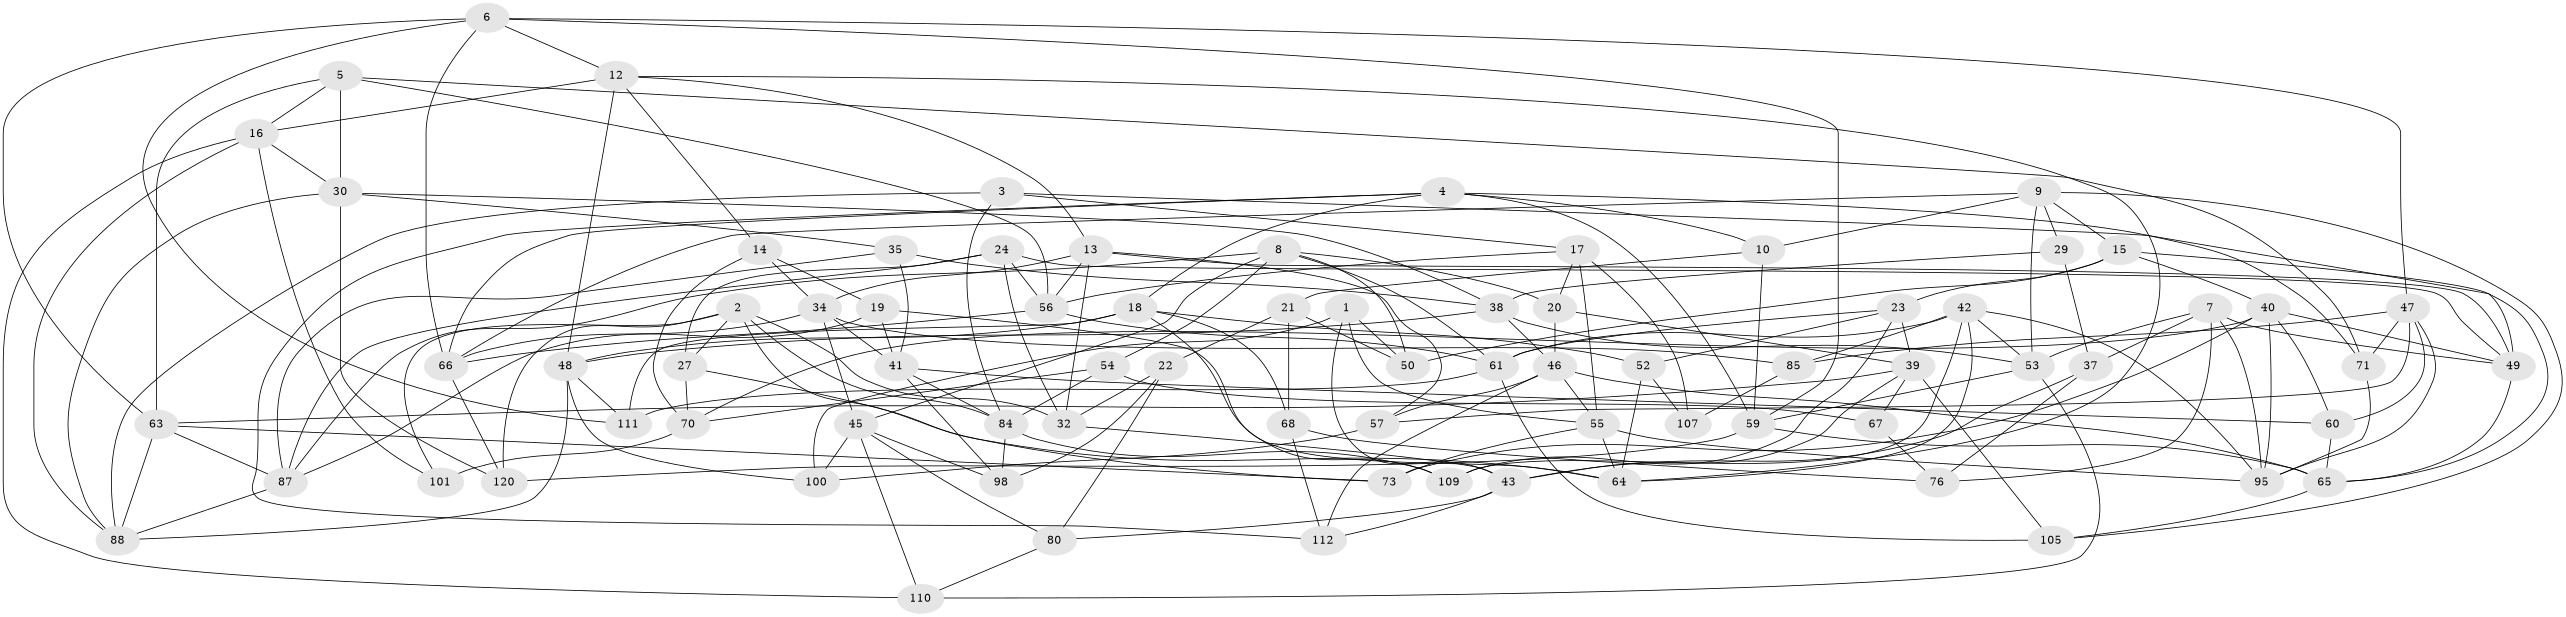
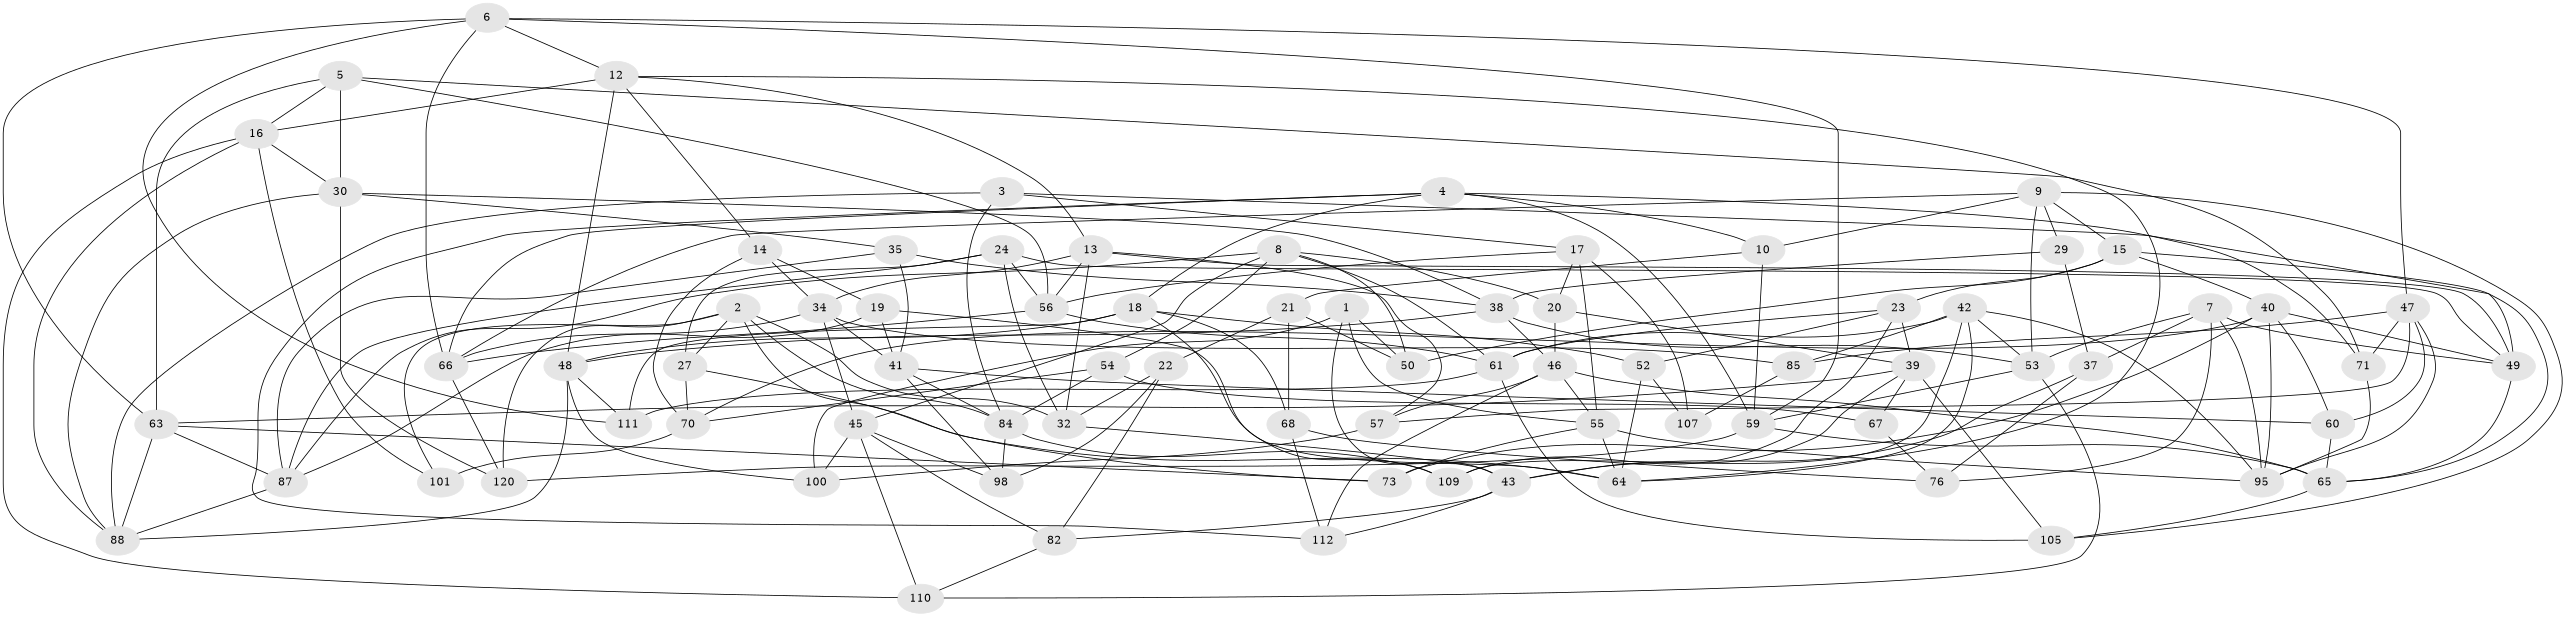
(1055, 541) -> (1055, 541)
